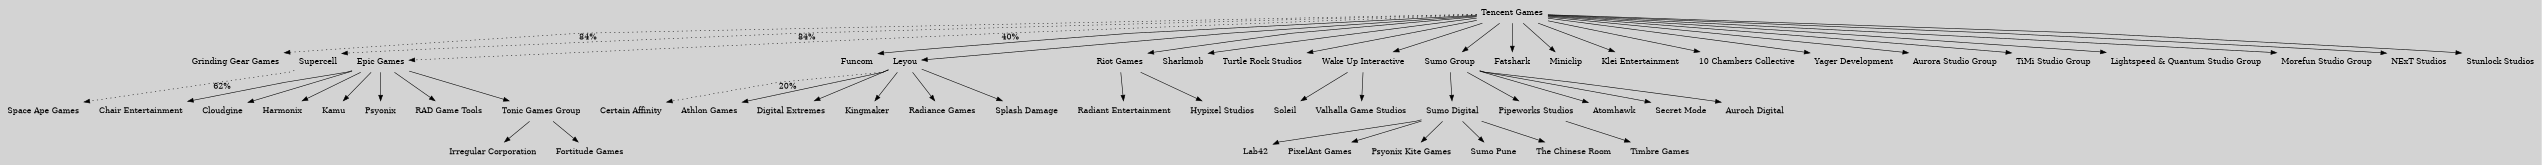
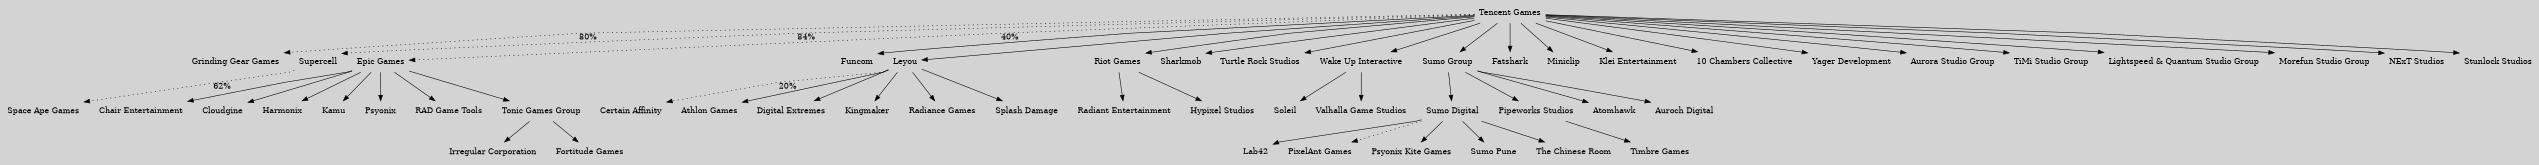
(588, 37) -> (588, 37)
(1681, 111) -> none
(1389, 131) -> (1389, 131)
